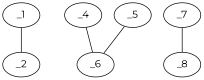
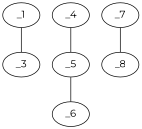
(89, 40) -> (71, 40)
(21, 65) -> (21, 65)
